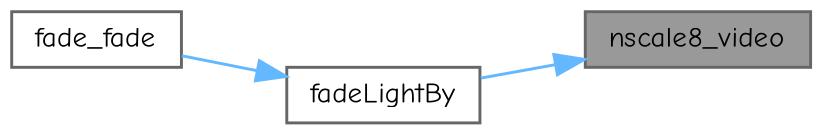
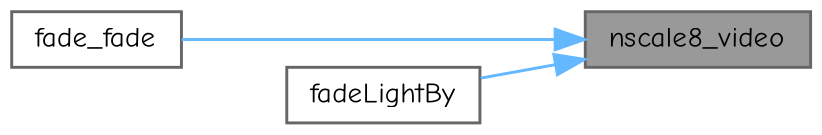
(219, 63) -> (368, 40)
